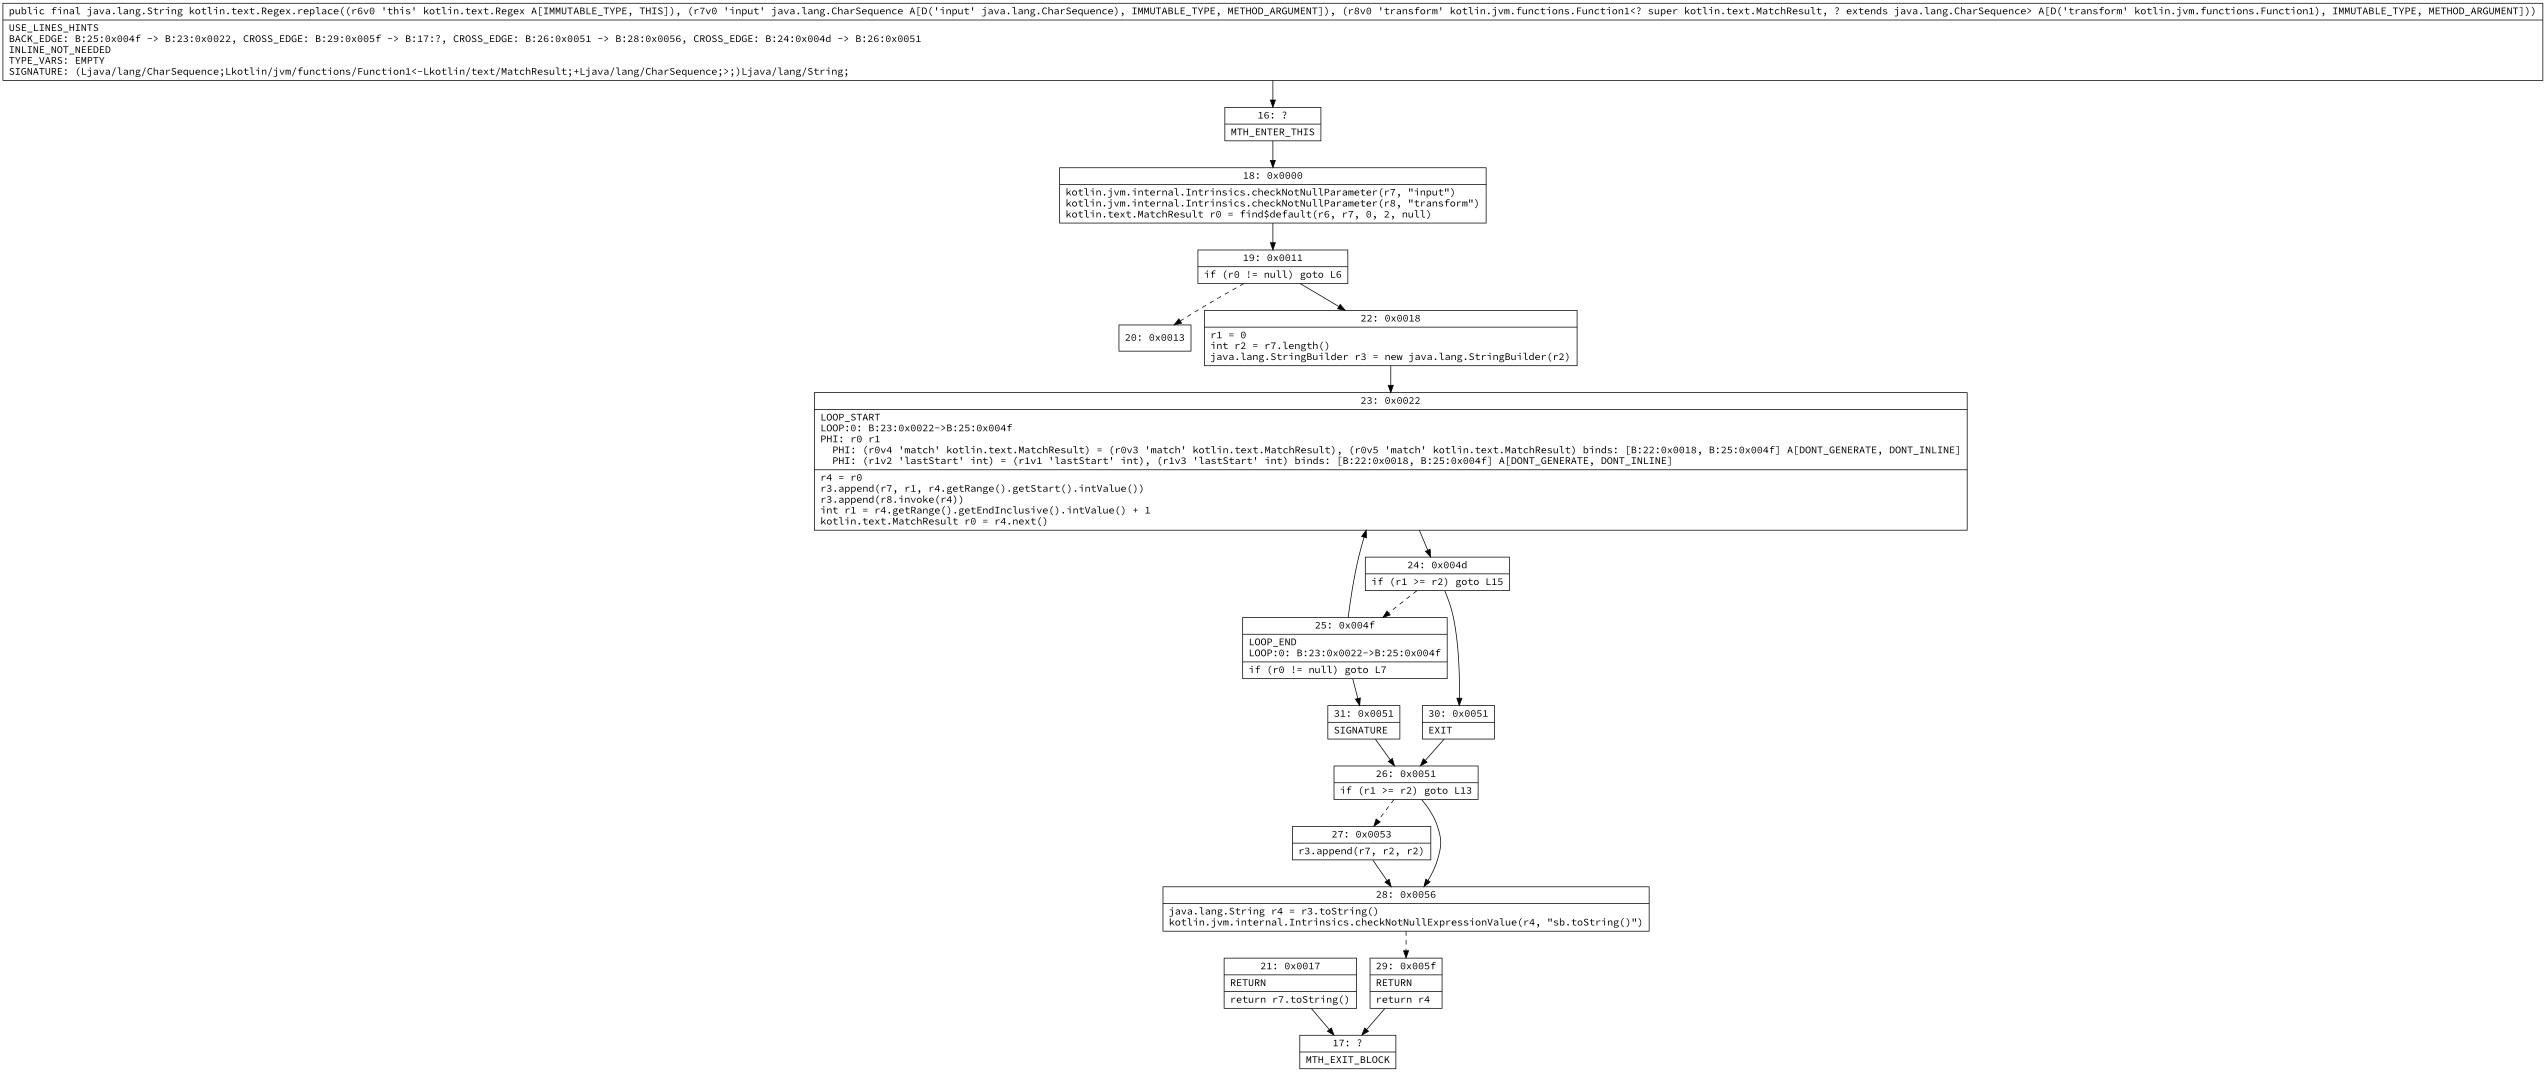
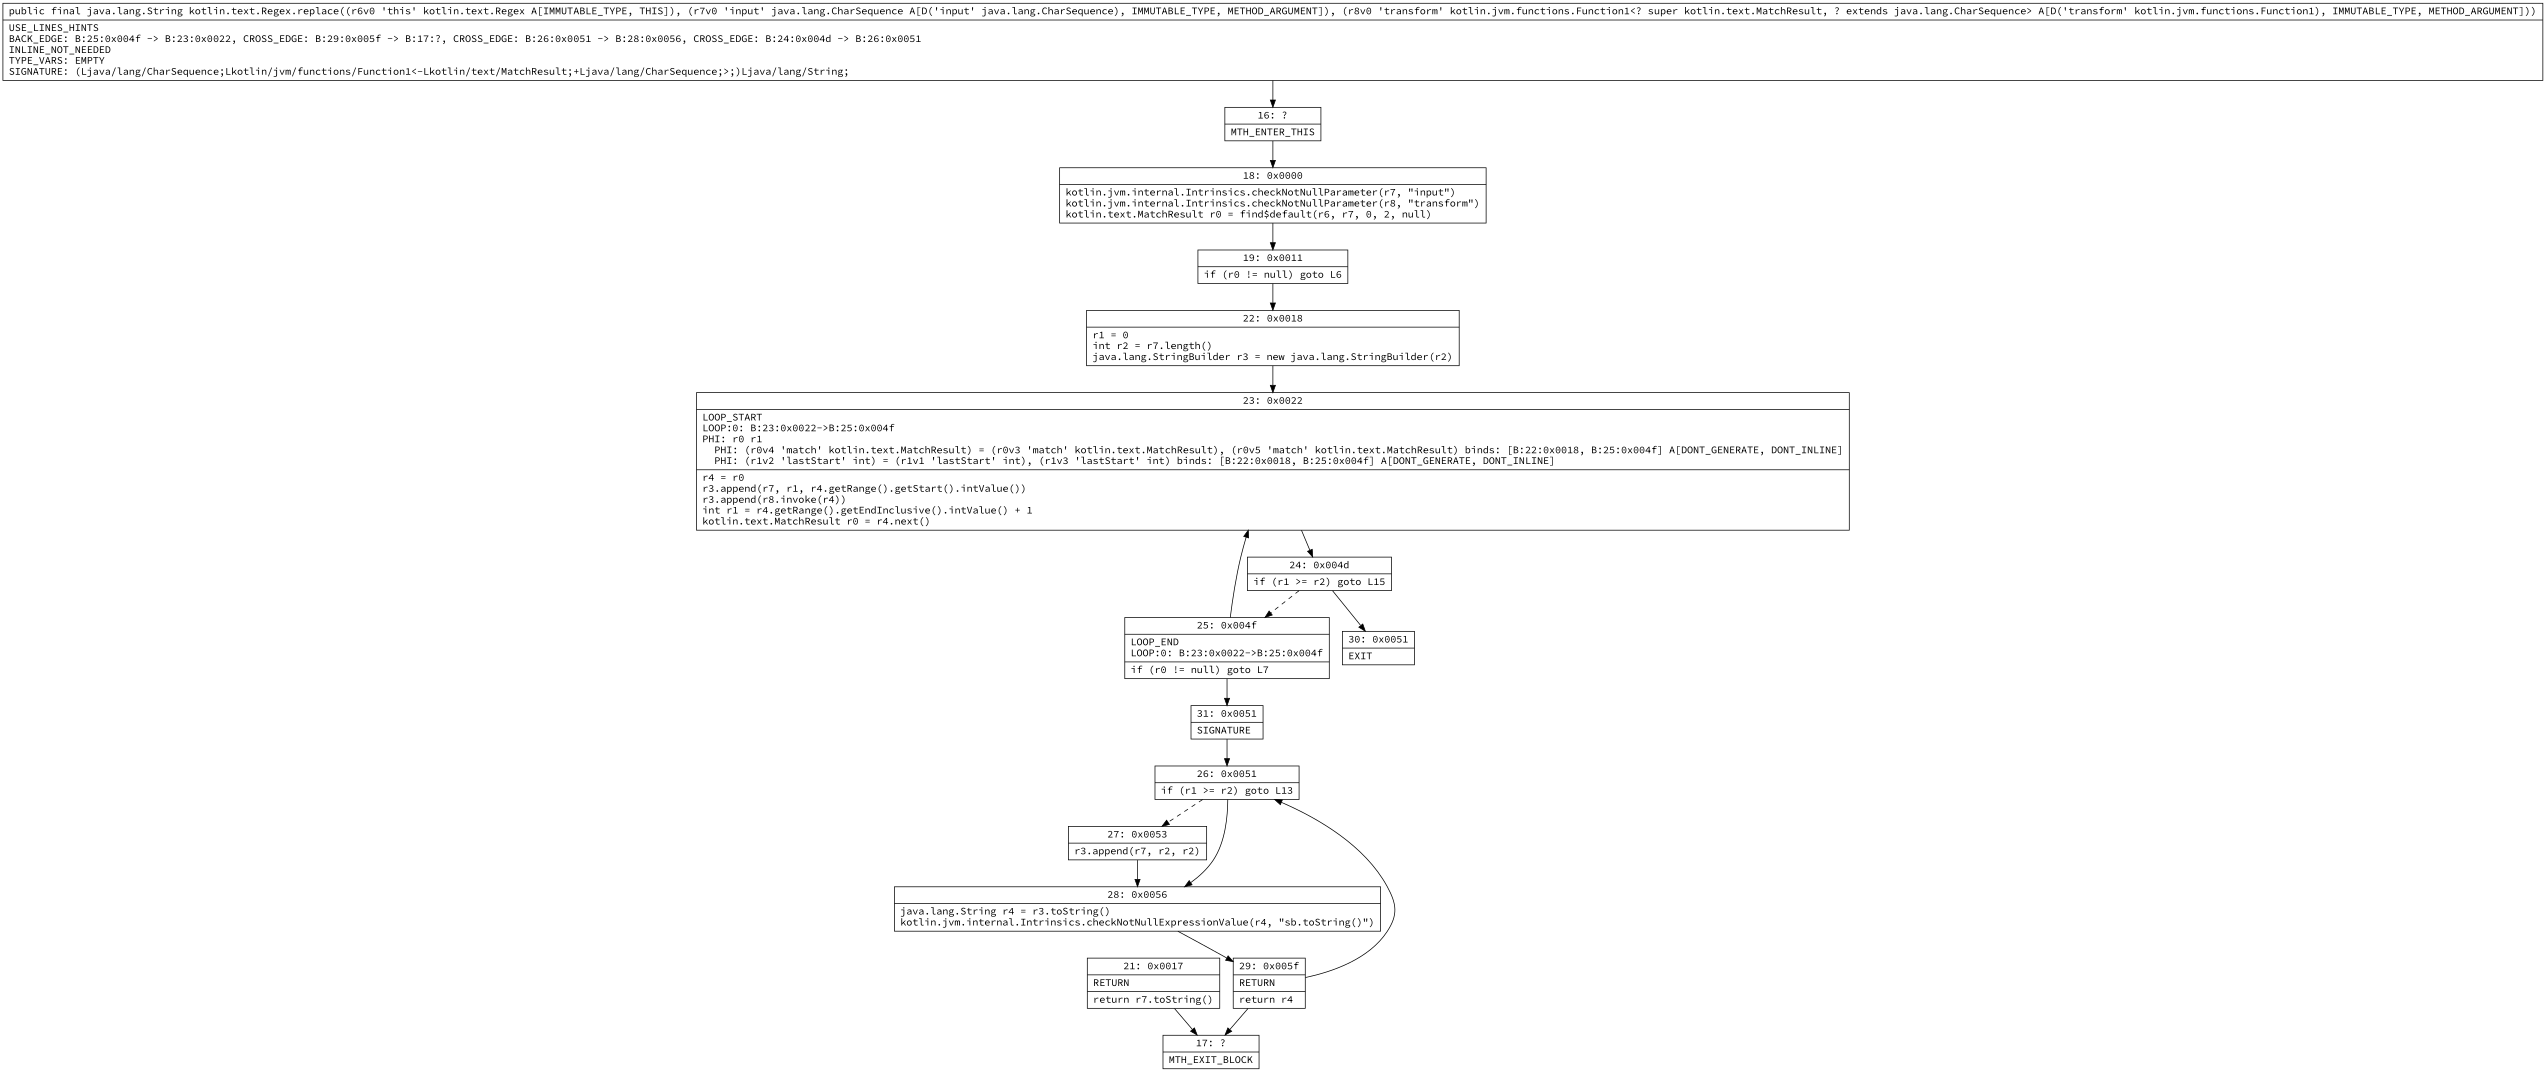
(1155, 338) -> none
(1435, 750) -> (1389, 890)
(1406, 941) -> (1202, 945)
